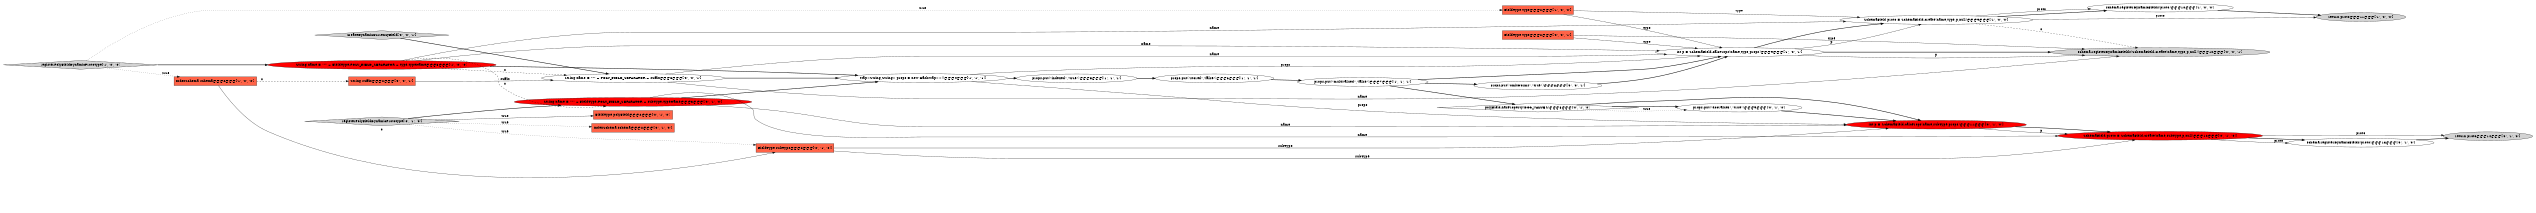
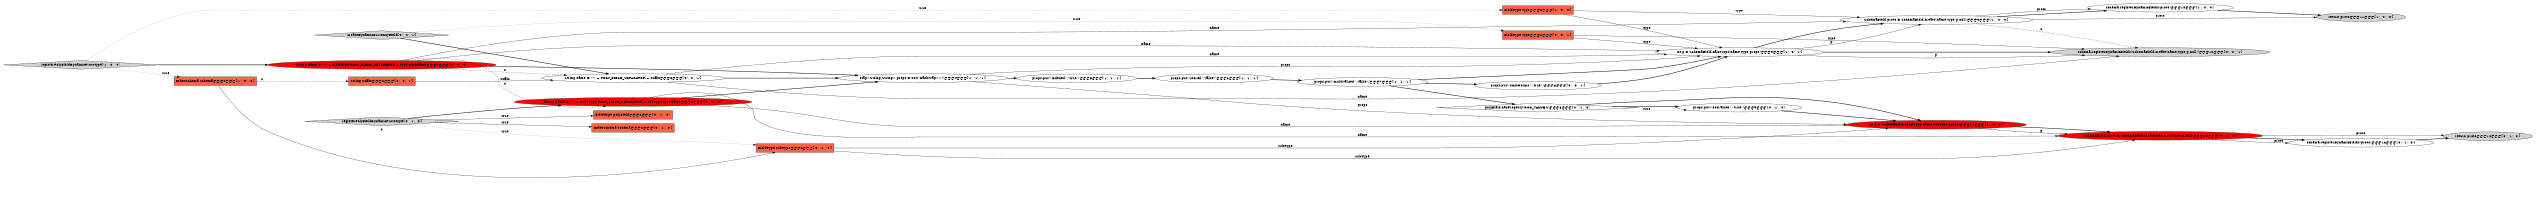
none -> (955, 21)
(512, 125) -> (512, 125)
